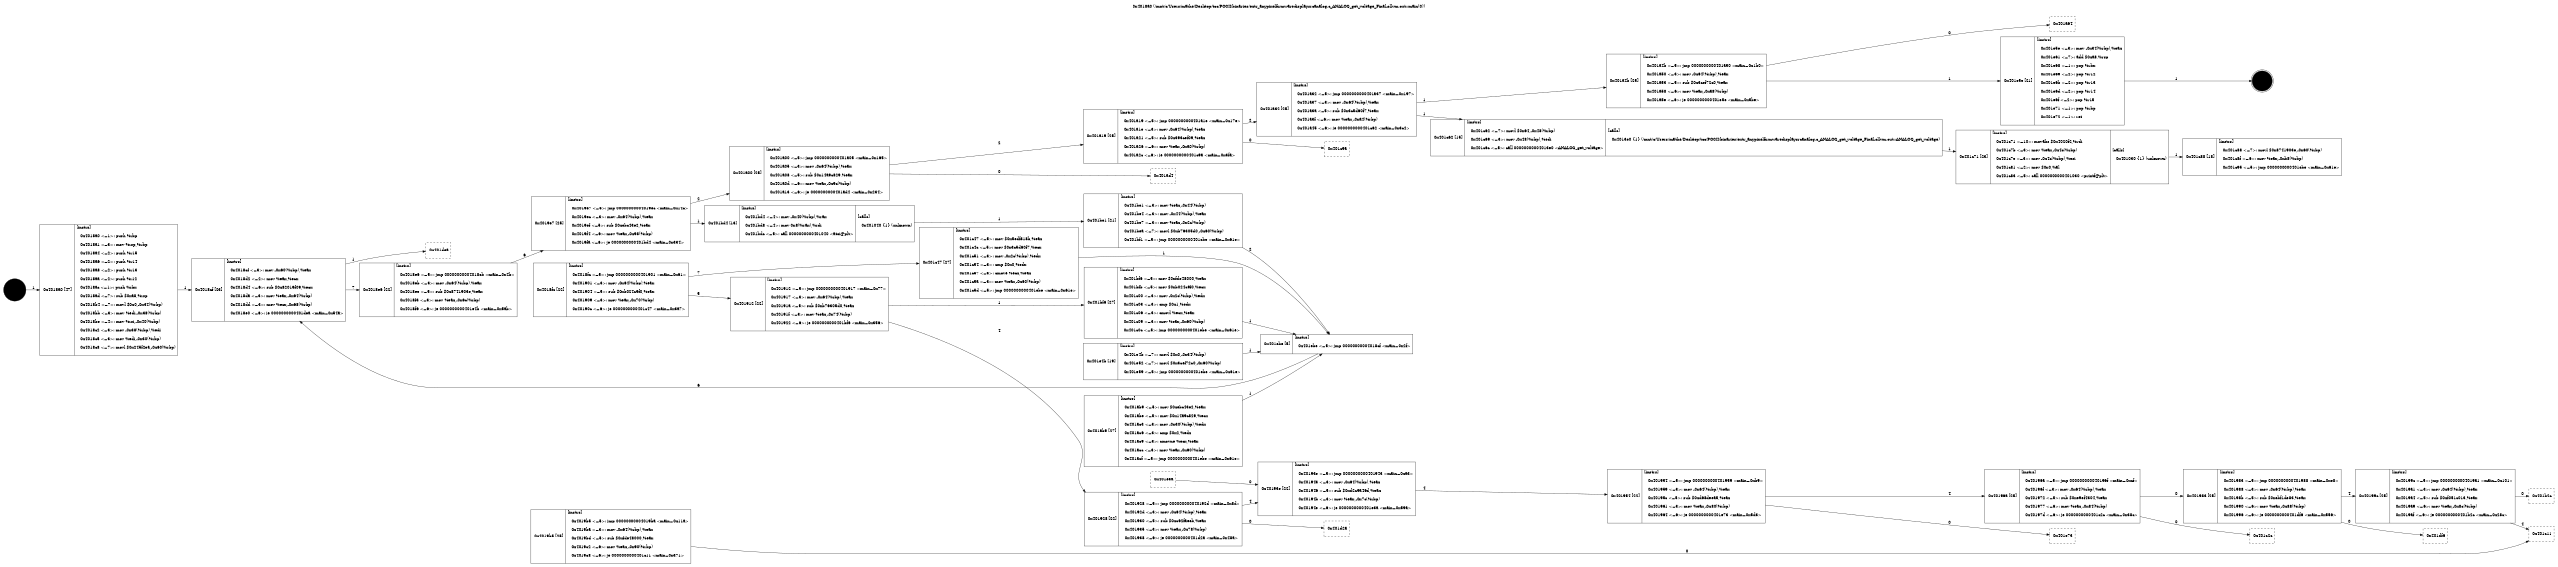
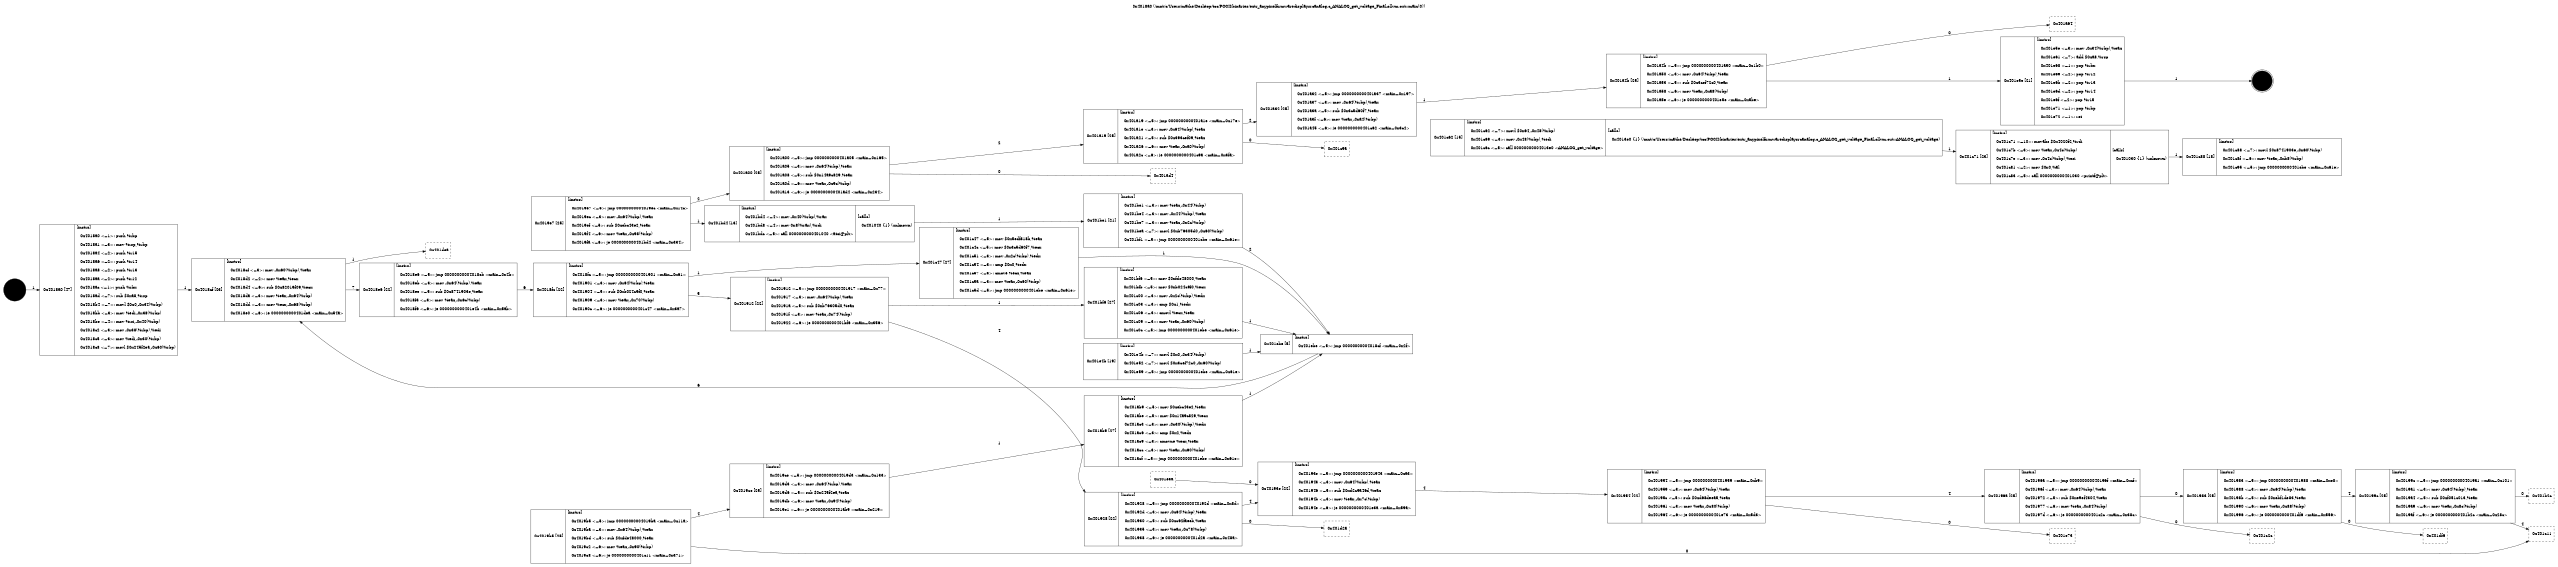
(1438, 117) -> none
(526, 257) -> (524, 290)
(698, 273) -> (698, 273)
none -> (809, 491)
